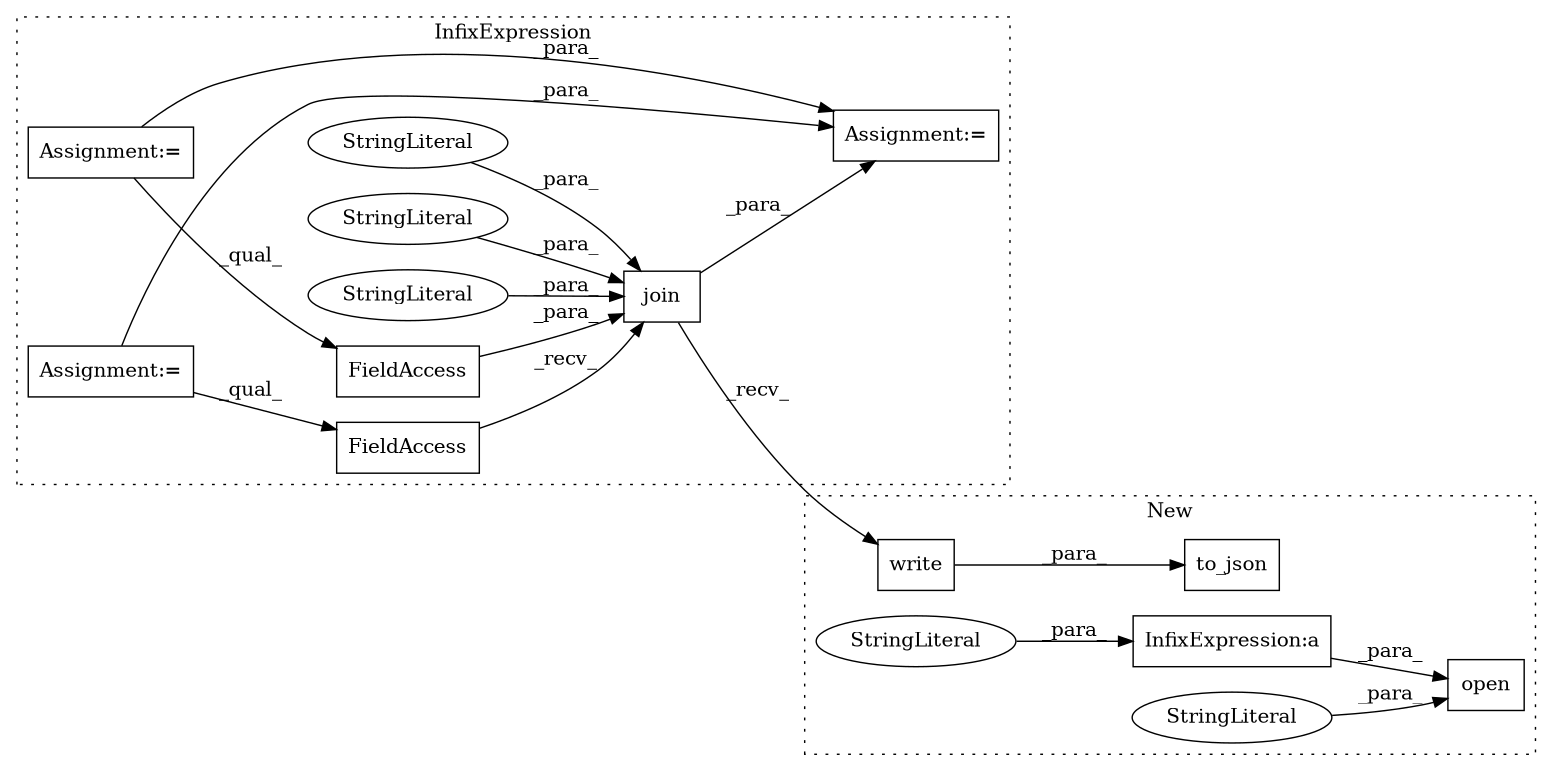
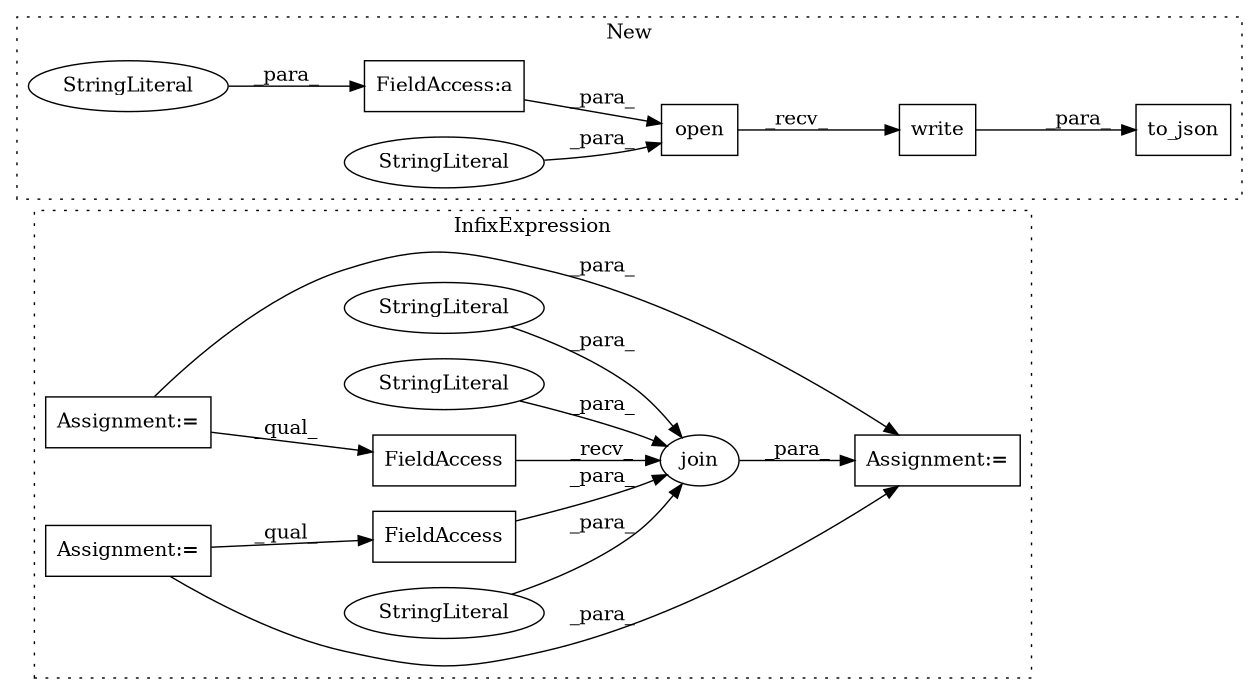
(662, 297) -> (700, 460)
(760, 441) -> (811, 130)
(1232, 641) -> (444, 86)
